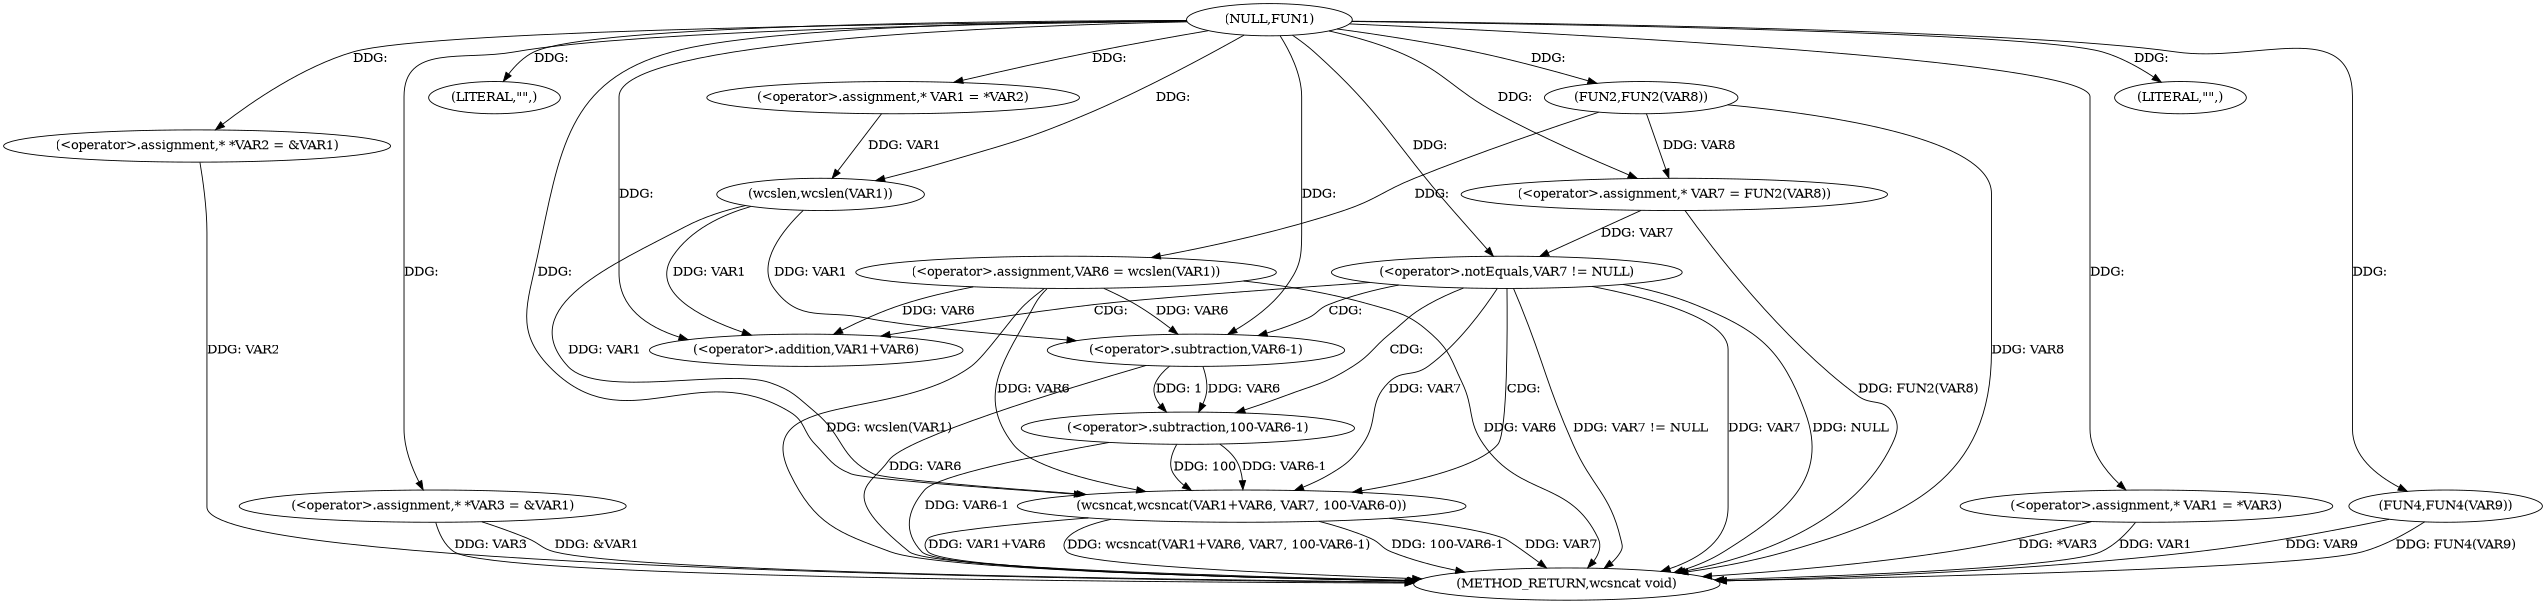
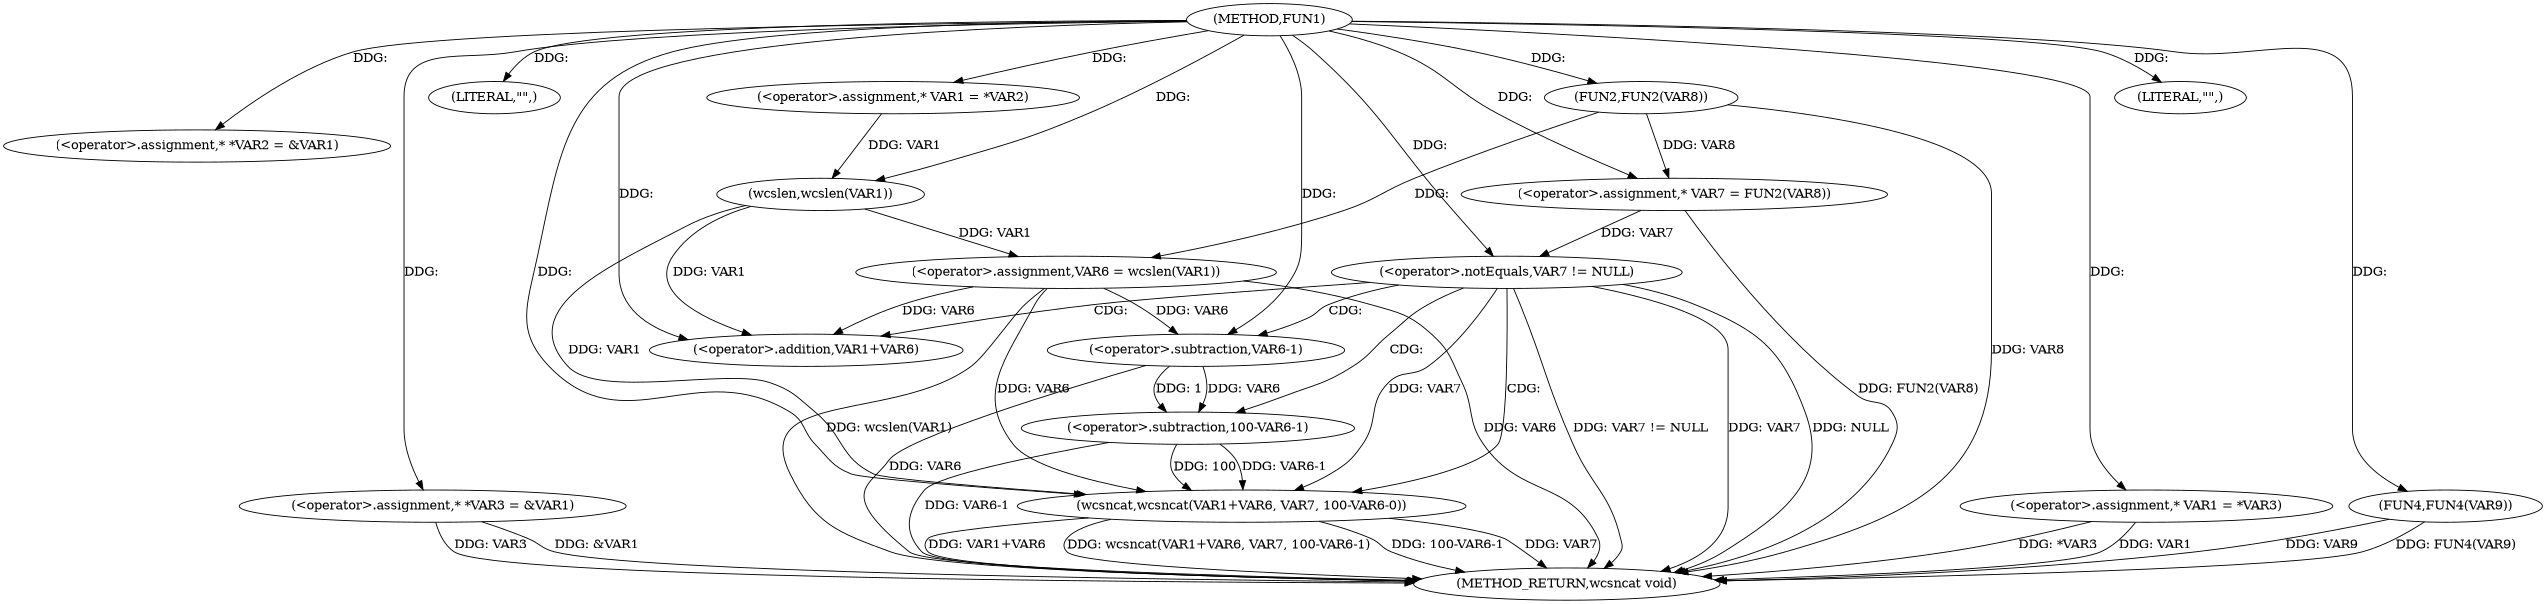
(1269, 20) -> (1269, 20)
(881, 321) -> (937, 231)
(553, 560) -> none
